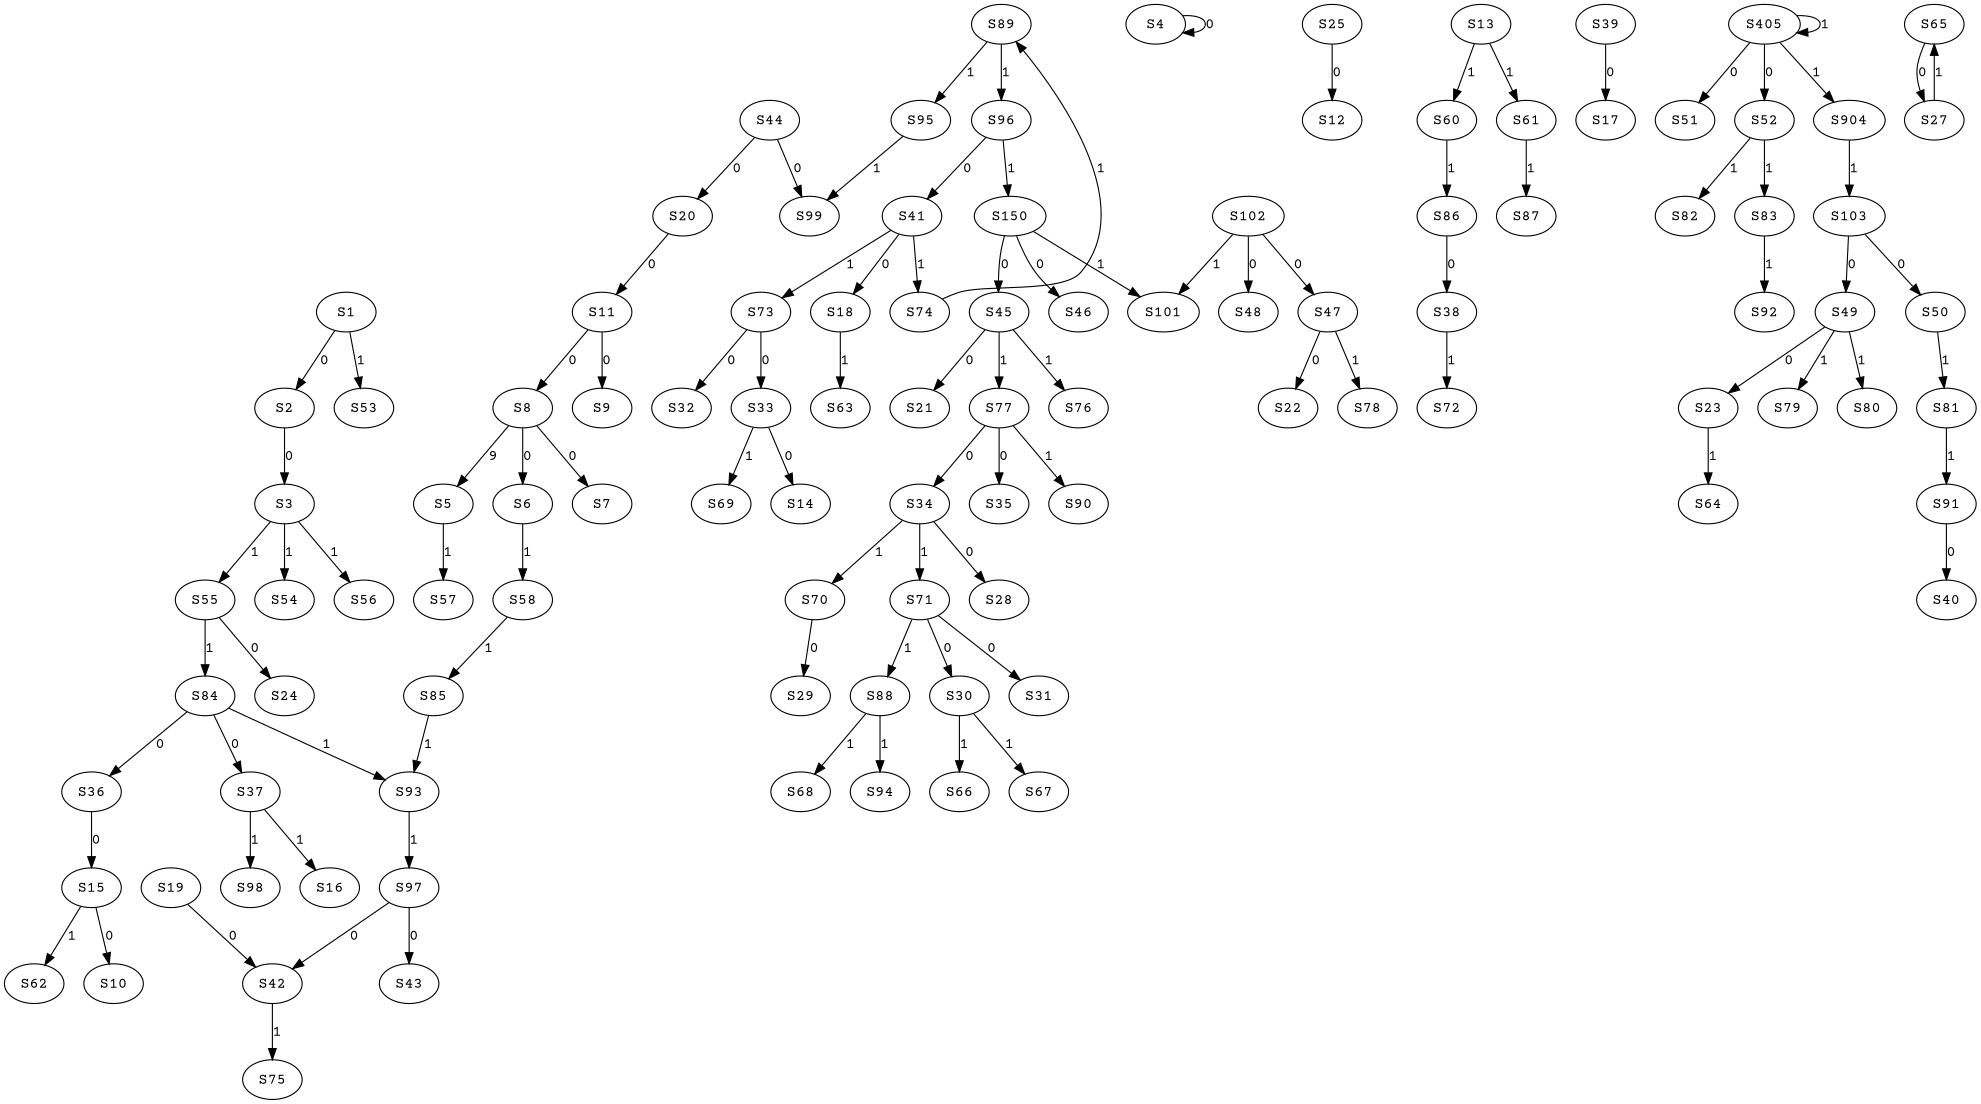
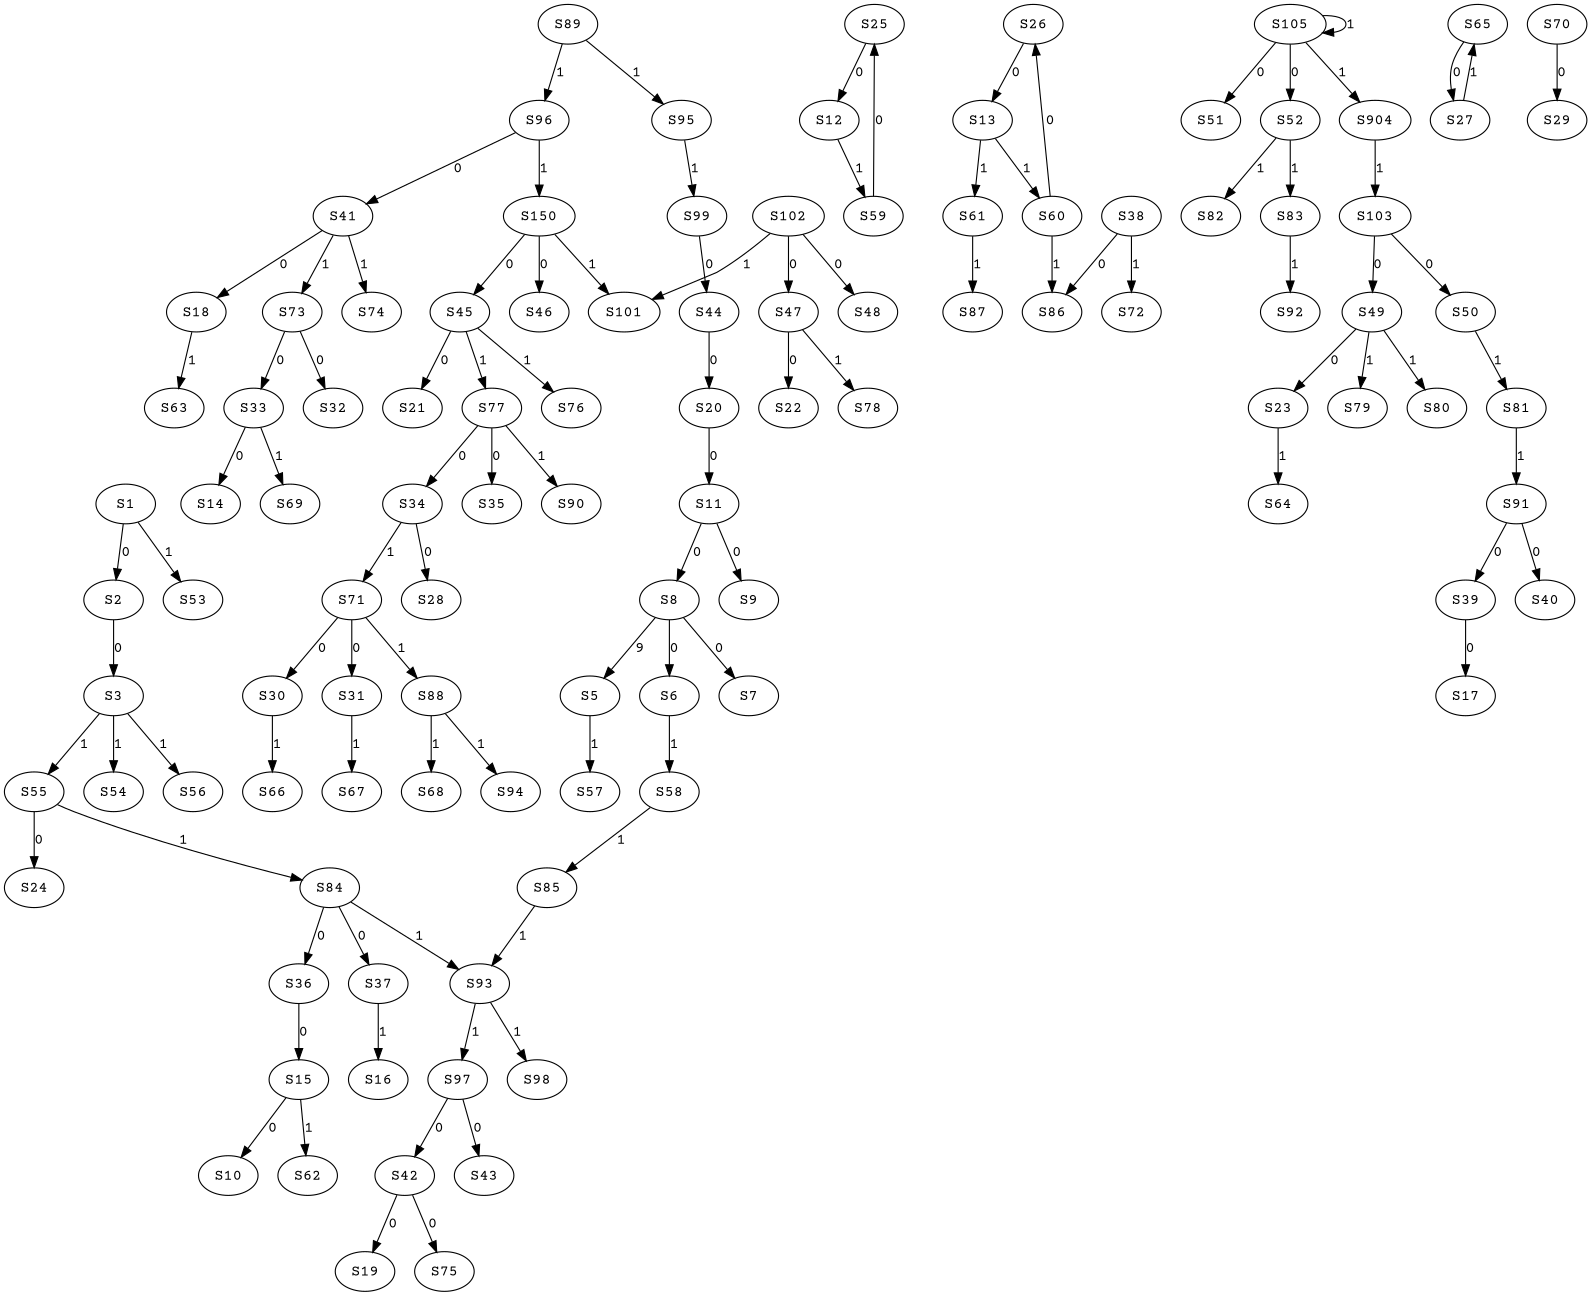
none -> (1033, 24)
(1156, 24) -> none
(1764, 24) -> (1290, 24)
(787, 163) -> (702, 259)
none -> (873, 216)
(1100, 225) -> none
(1447, 259) -> (1095, 260)
none -> (1494, 547)
(872, 548) -> none
(996, 740) -> (352, 738)
(250, 834) -> (505, 1027)
(217, 932) -> (387, 1219)
(277, 1032) -> (433, 1224)
